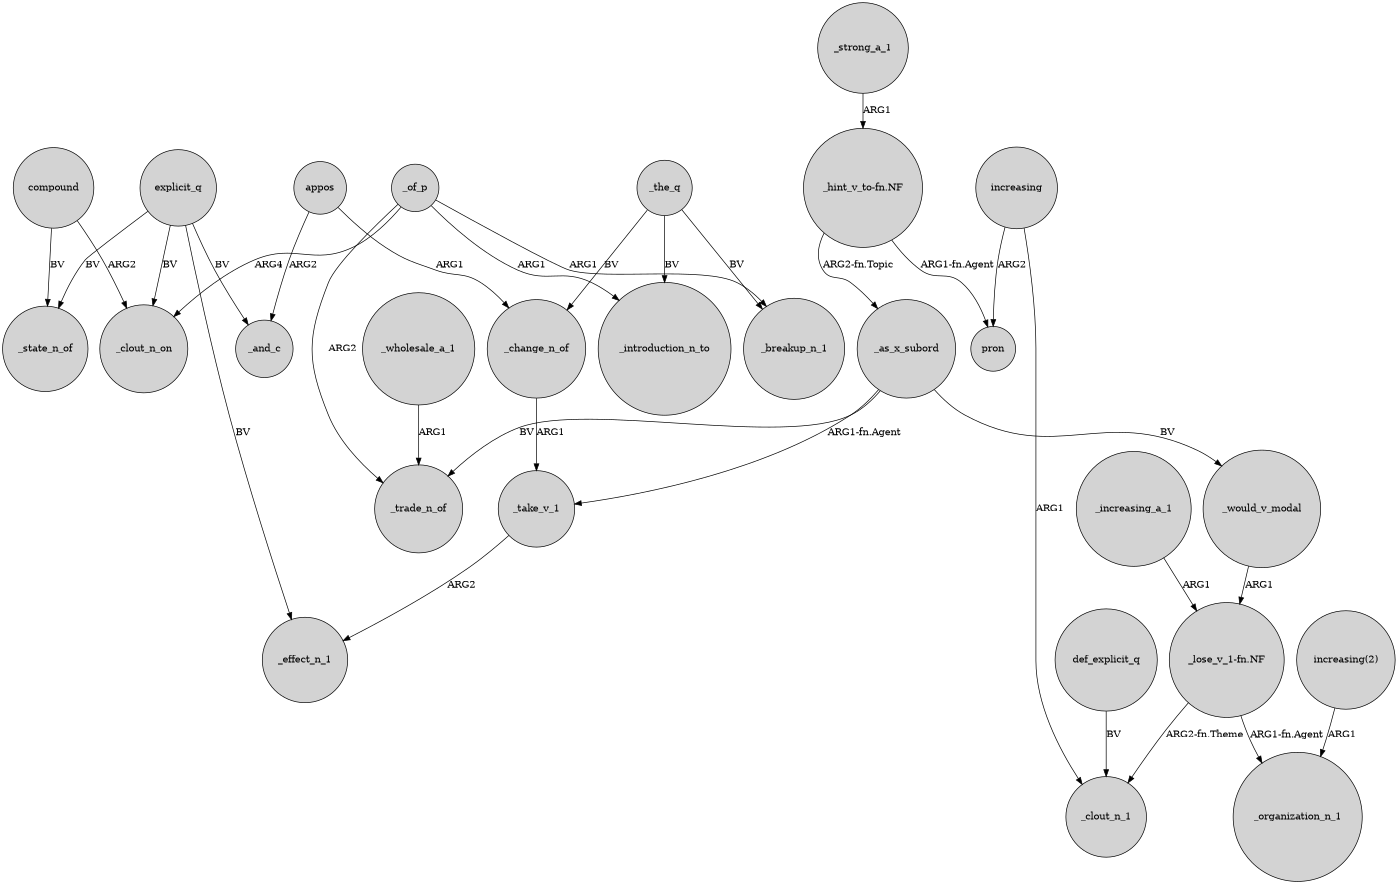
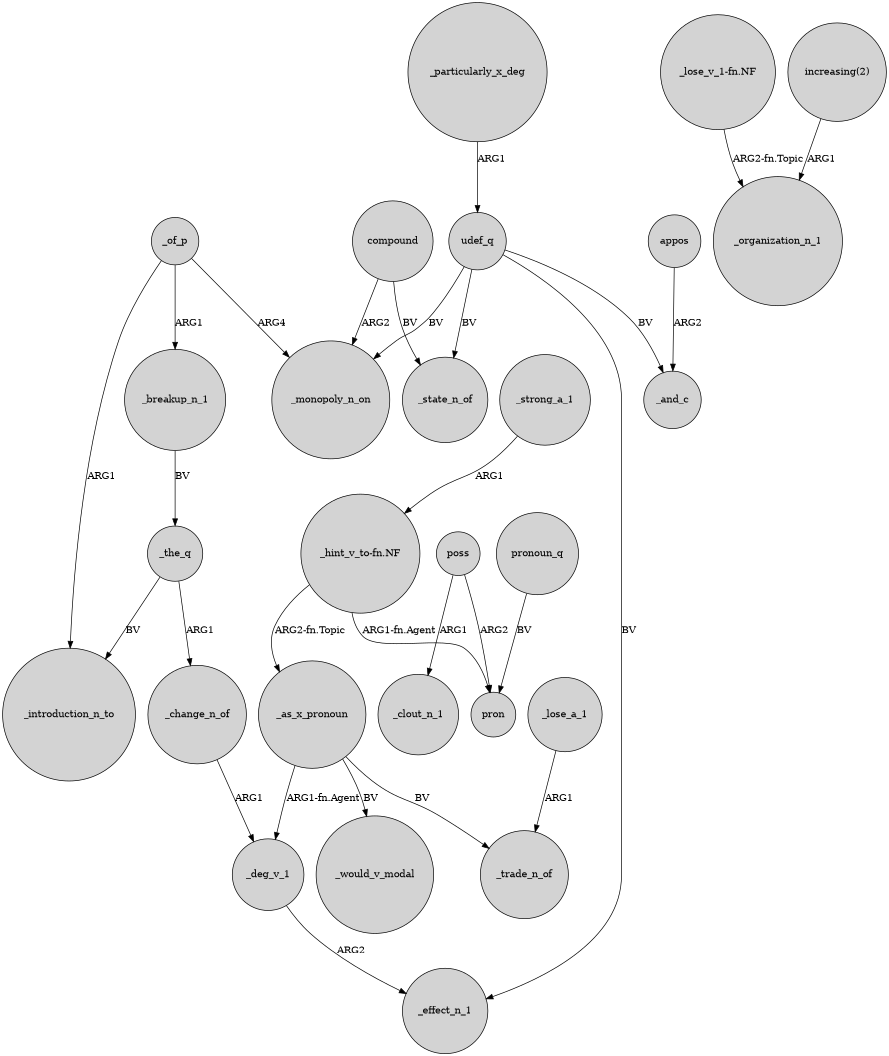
none -> (478, 72)
(178, 188) -> (478, 241)
(1017, 188) -> (458, 554)
(720, 257) -> (175, 485)
(417, 264) -> none
(611, 265) -> (200, 631)
(313, 337) -> none
(144, 349) -> (331, 400)
(419, 349) -> (565, 715)
(906, 349) -> (312, 715)
(536, 509) -> (268, 875)
(1134, 509) -> none
none -> (537, 554)
(1245, 582) -> none
(1106, 660) -> none
(1287, 735) -> (768, 159)
(1159, 739) -> none
